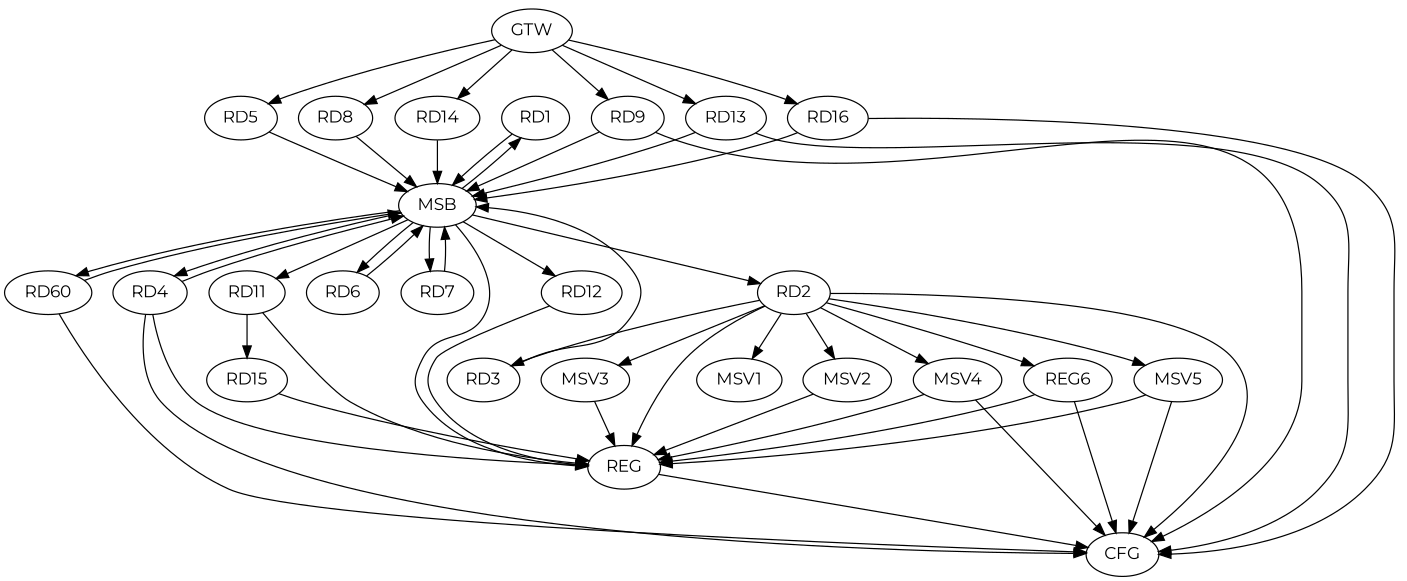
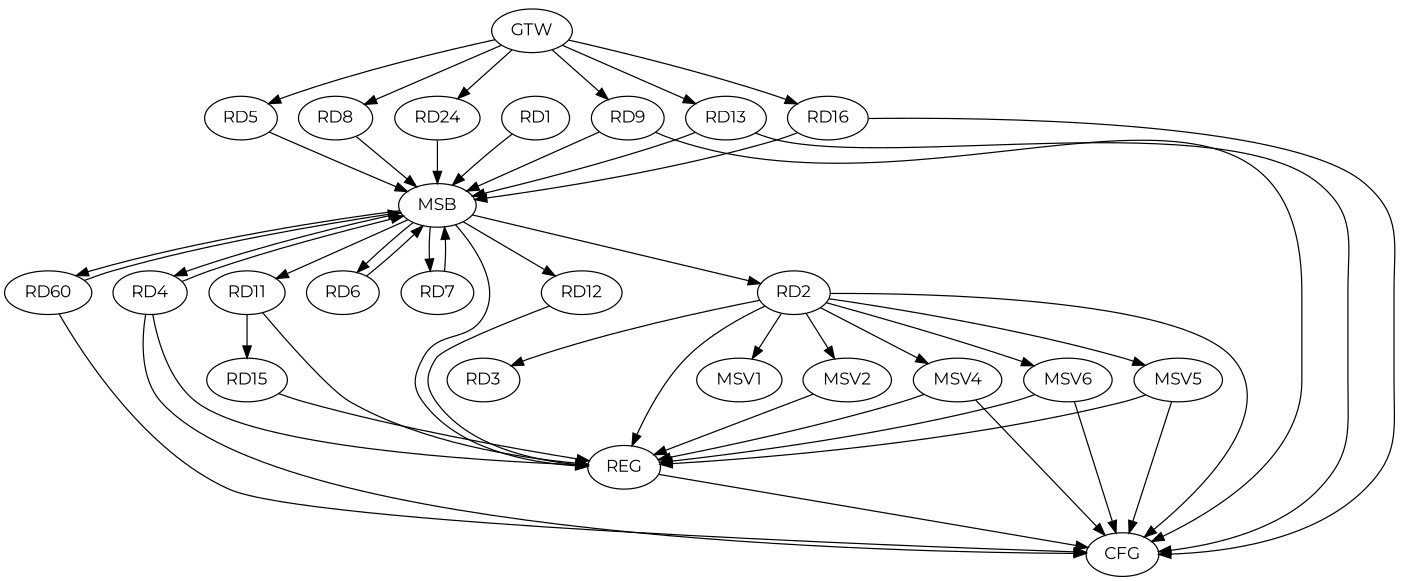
(437, 118) -> (437, 118)
(487, 168) -> none
(638, 280) -> none
(585, 380) -> none
(1068, 380) -> (1068, 380)
